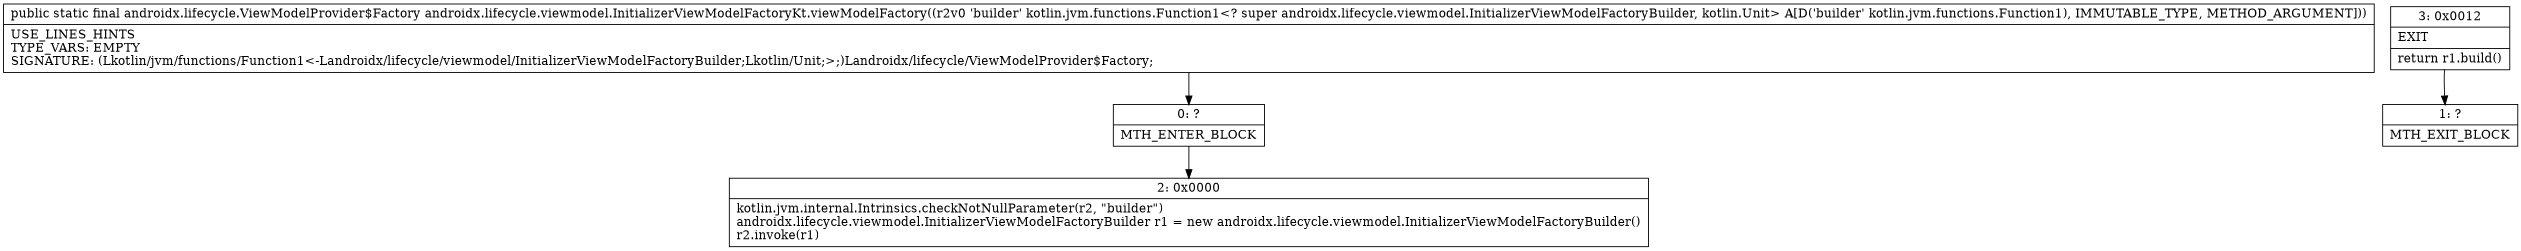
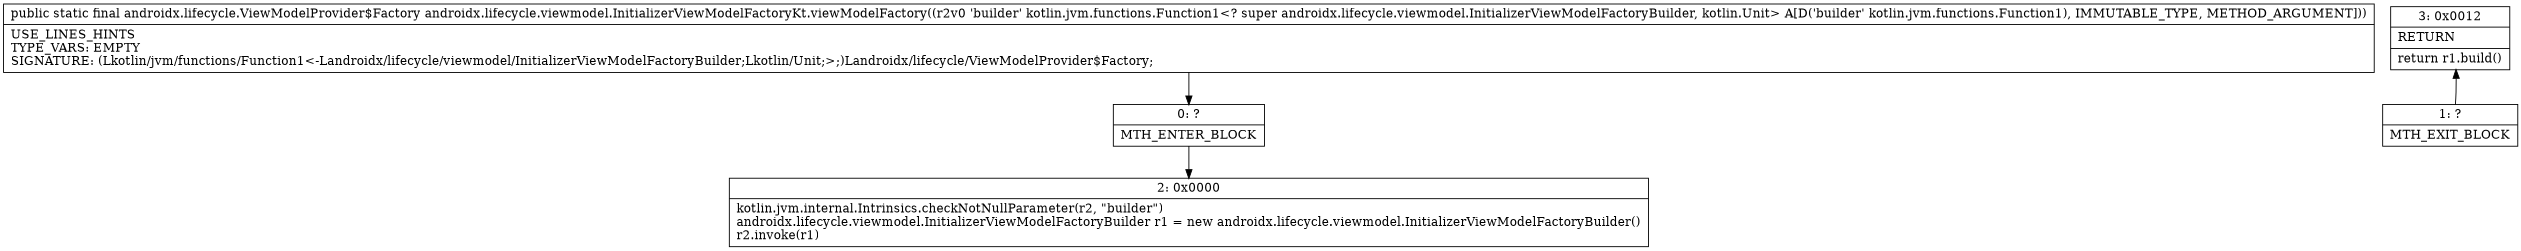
(2413, 37) -> (2427, 37)
(2444, 83) -> (2456, 92)
